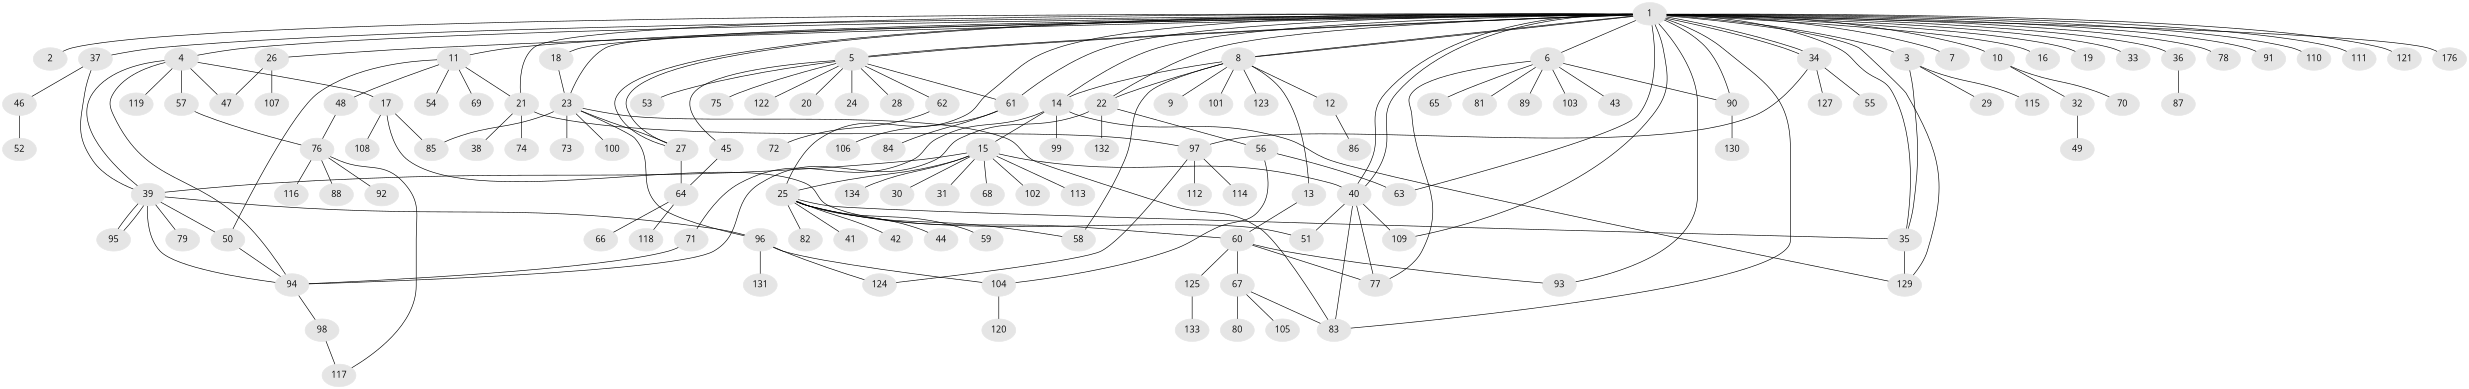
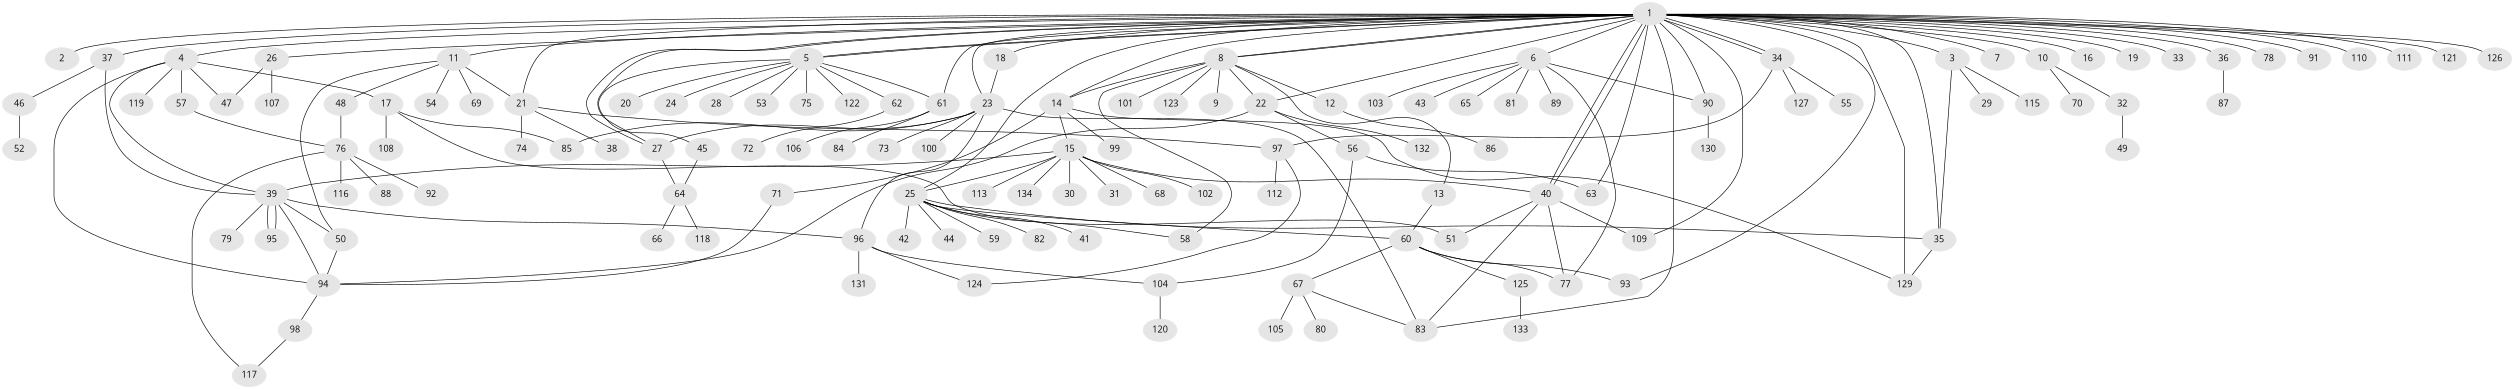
(2450, 59) -> (2495, 59)
(1240, 195) -> none
